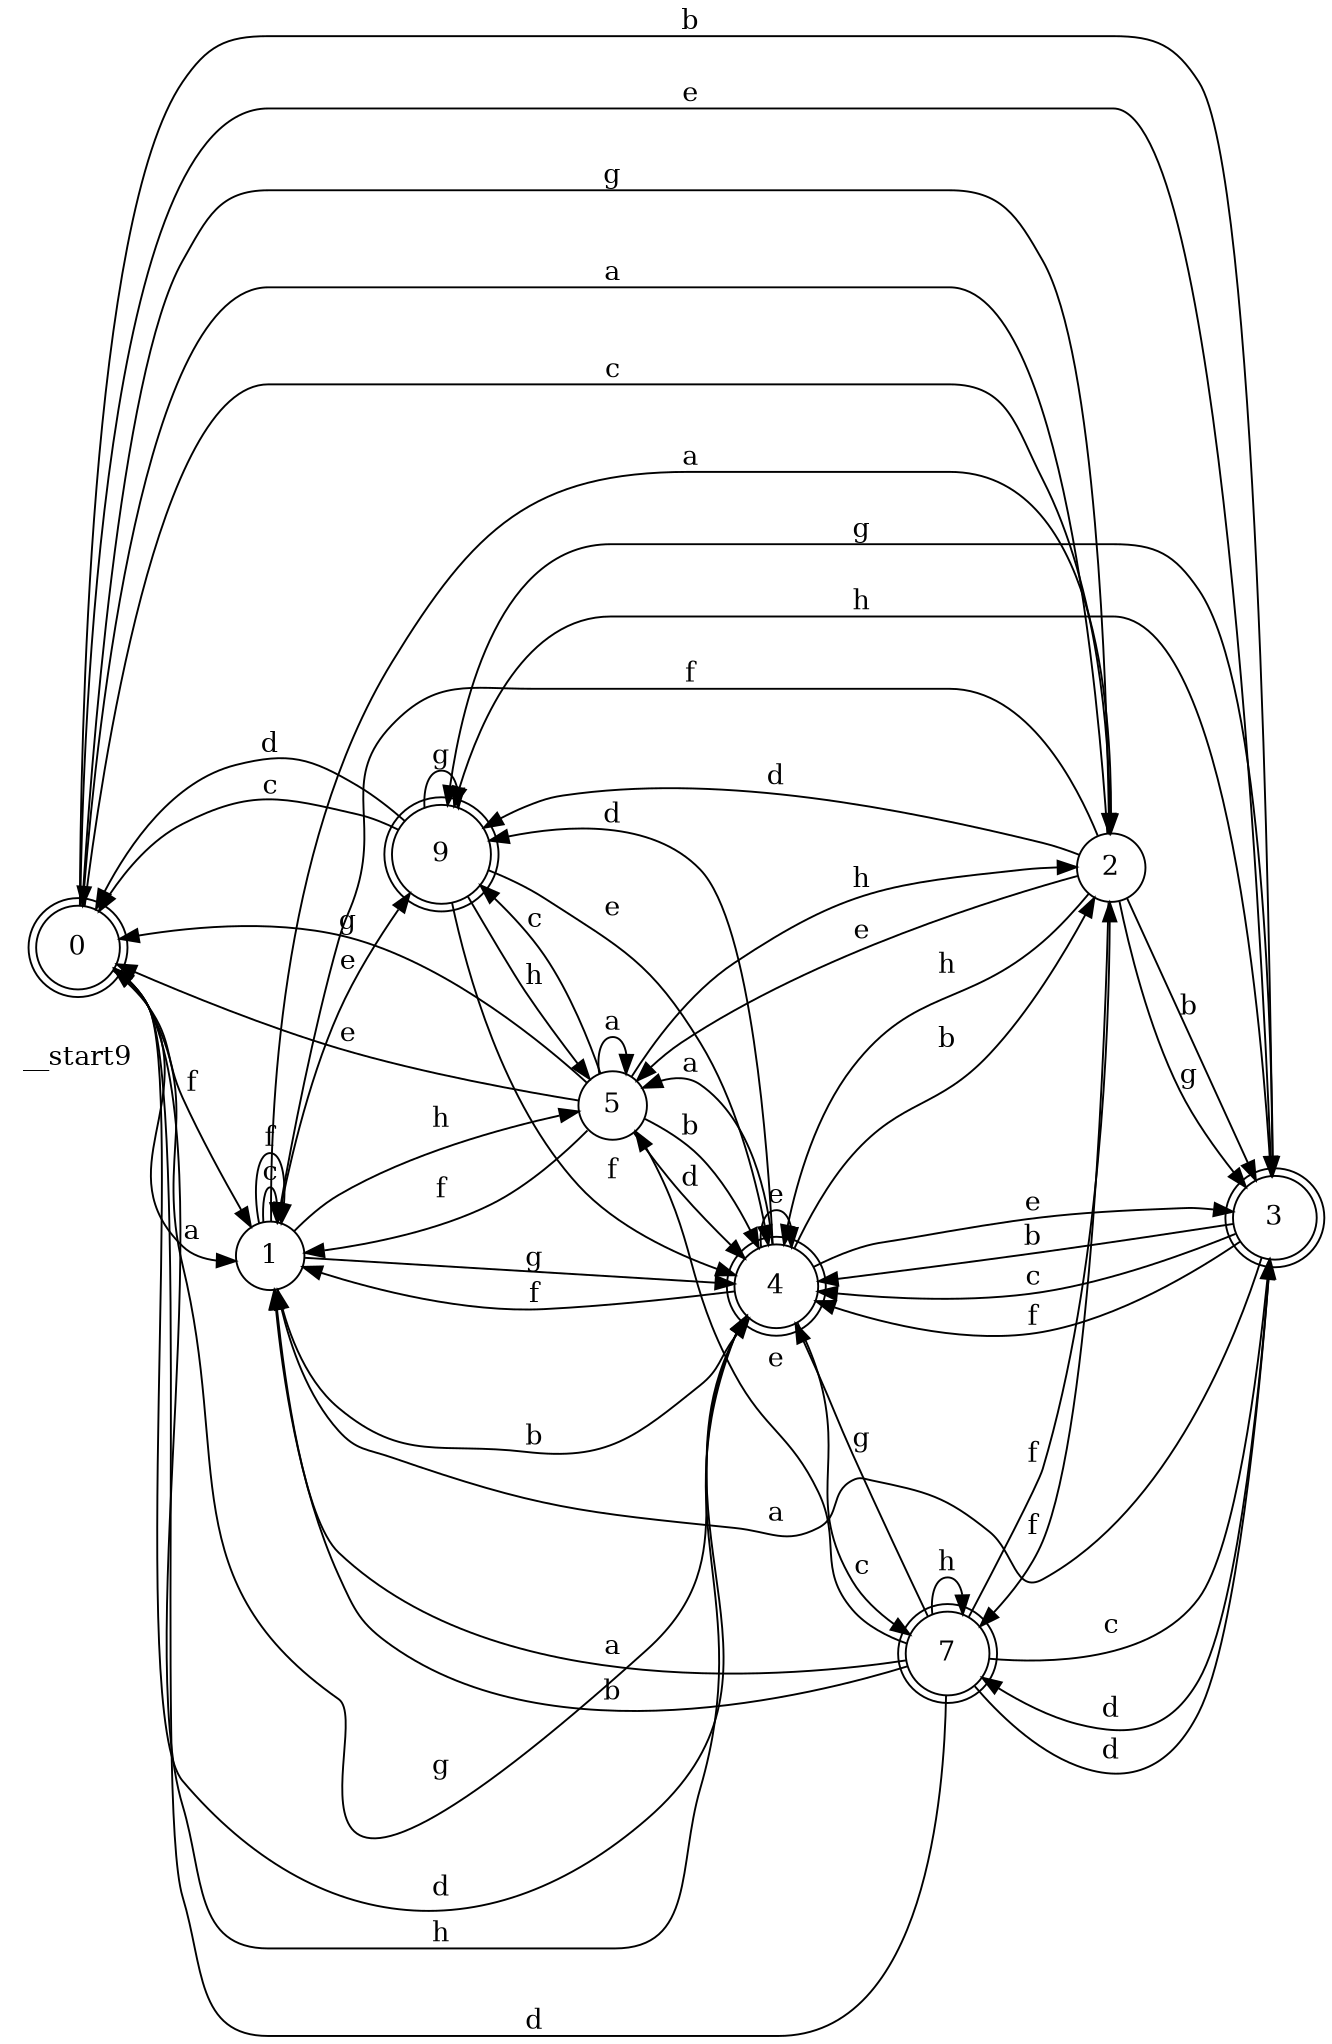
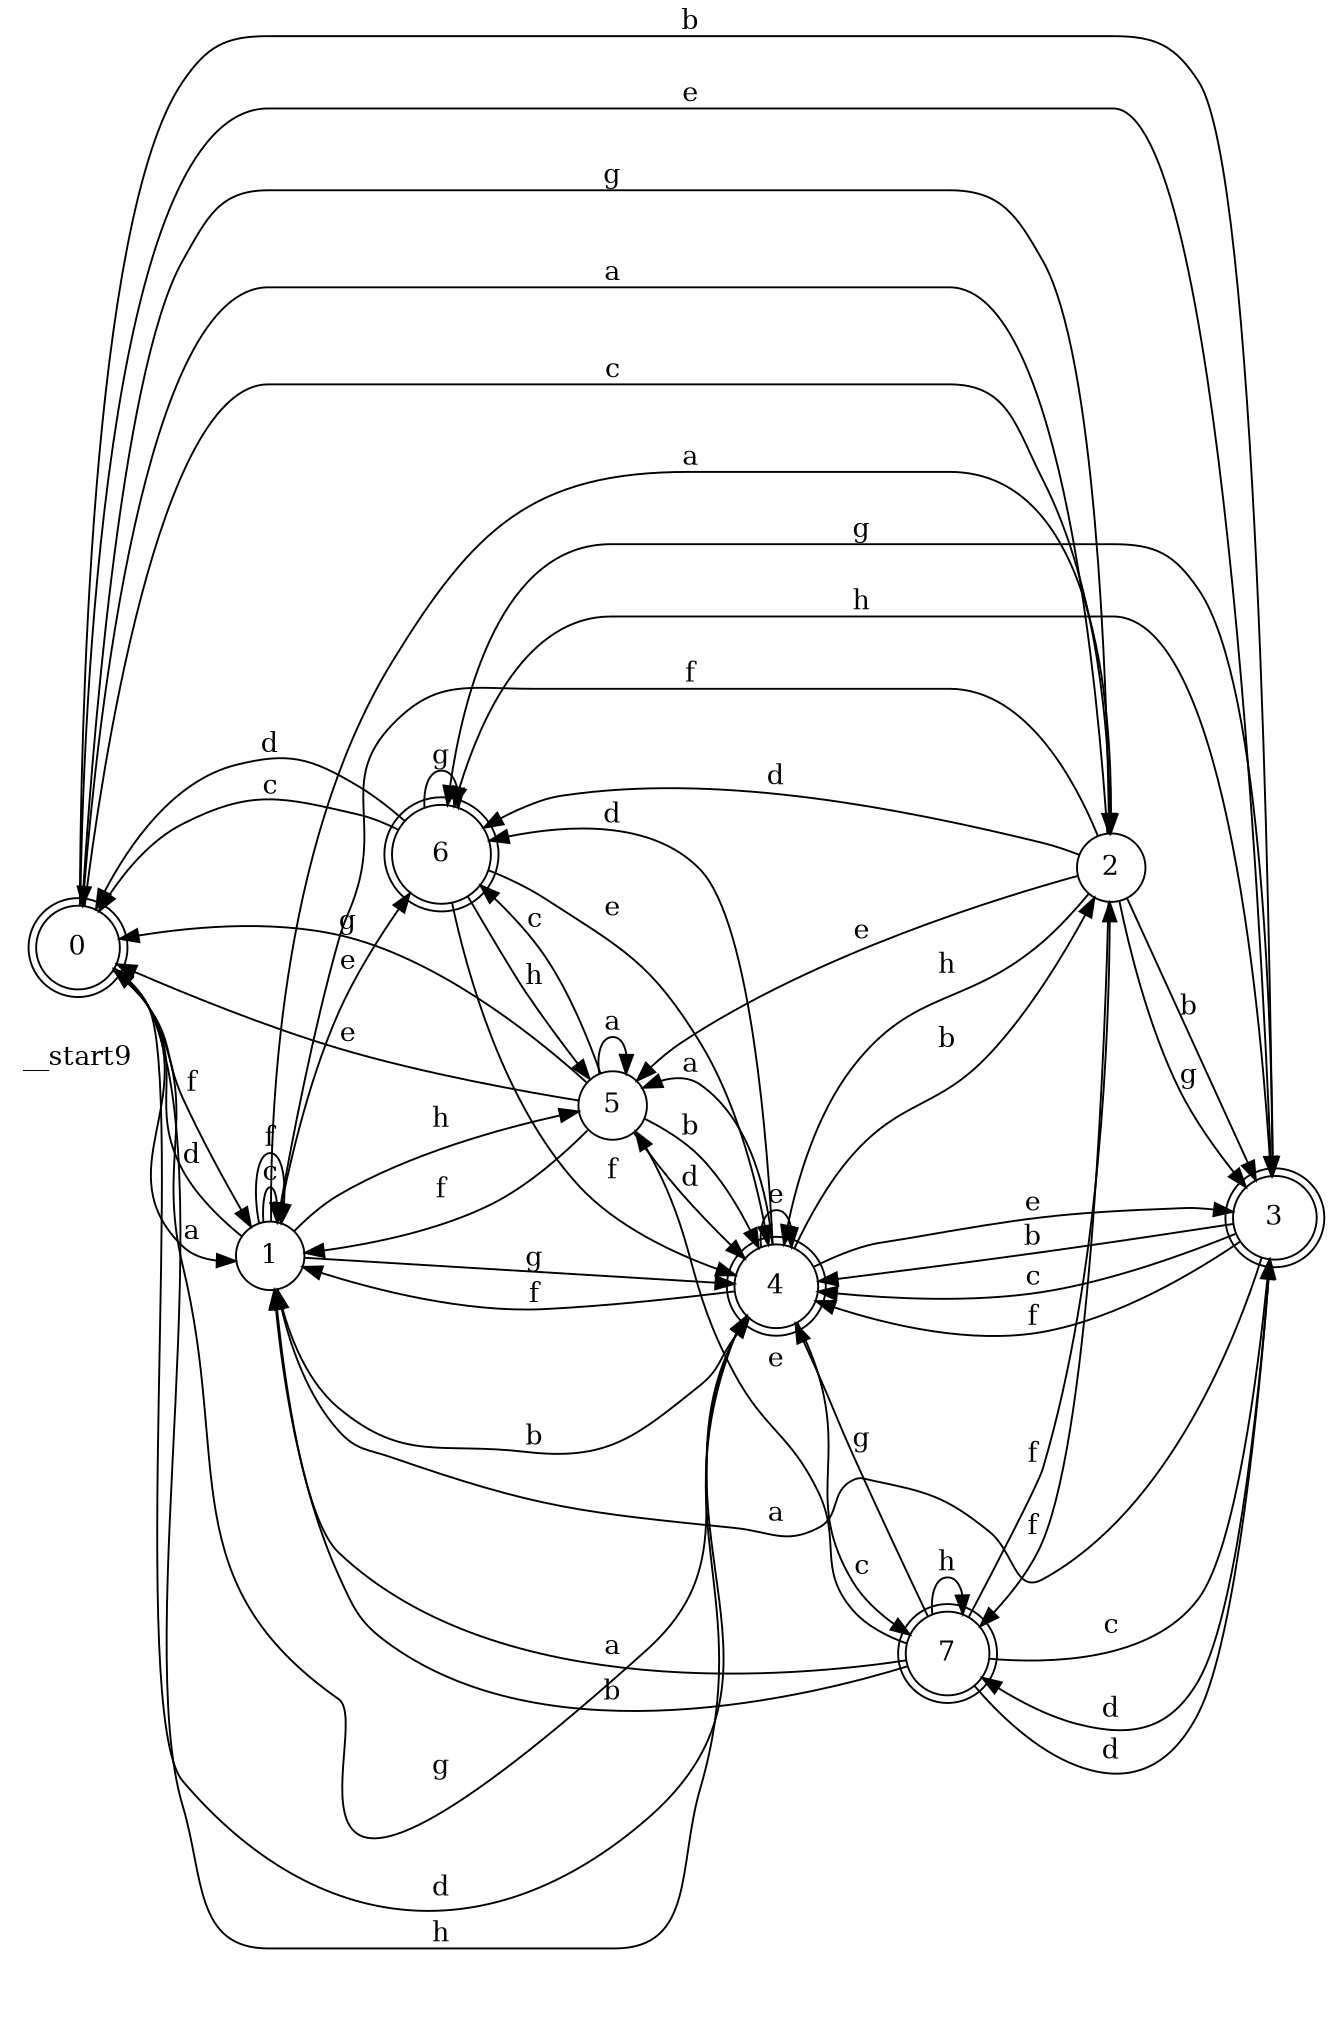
(441, 854) -> (441, 854)
(816, 915) -> none
(204, 1985) -> (192, 1184)
